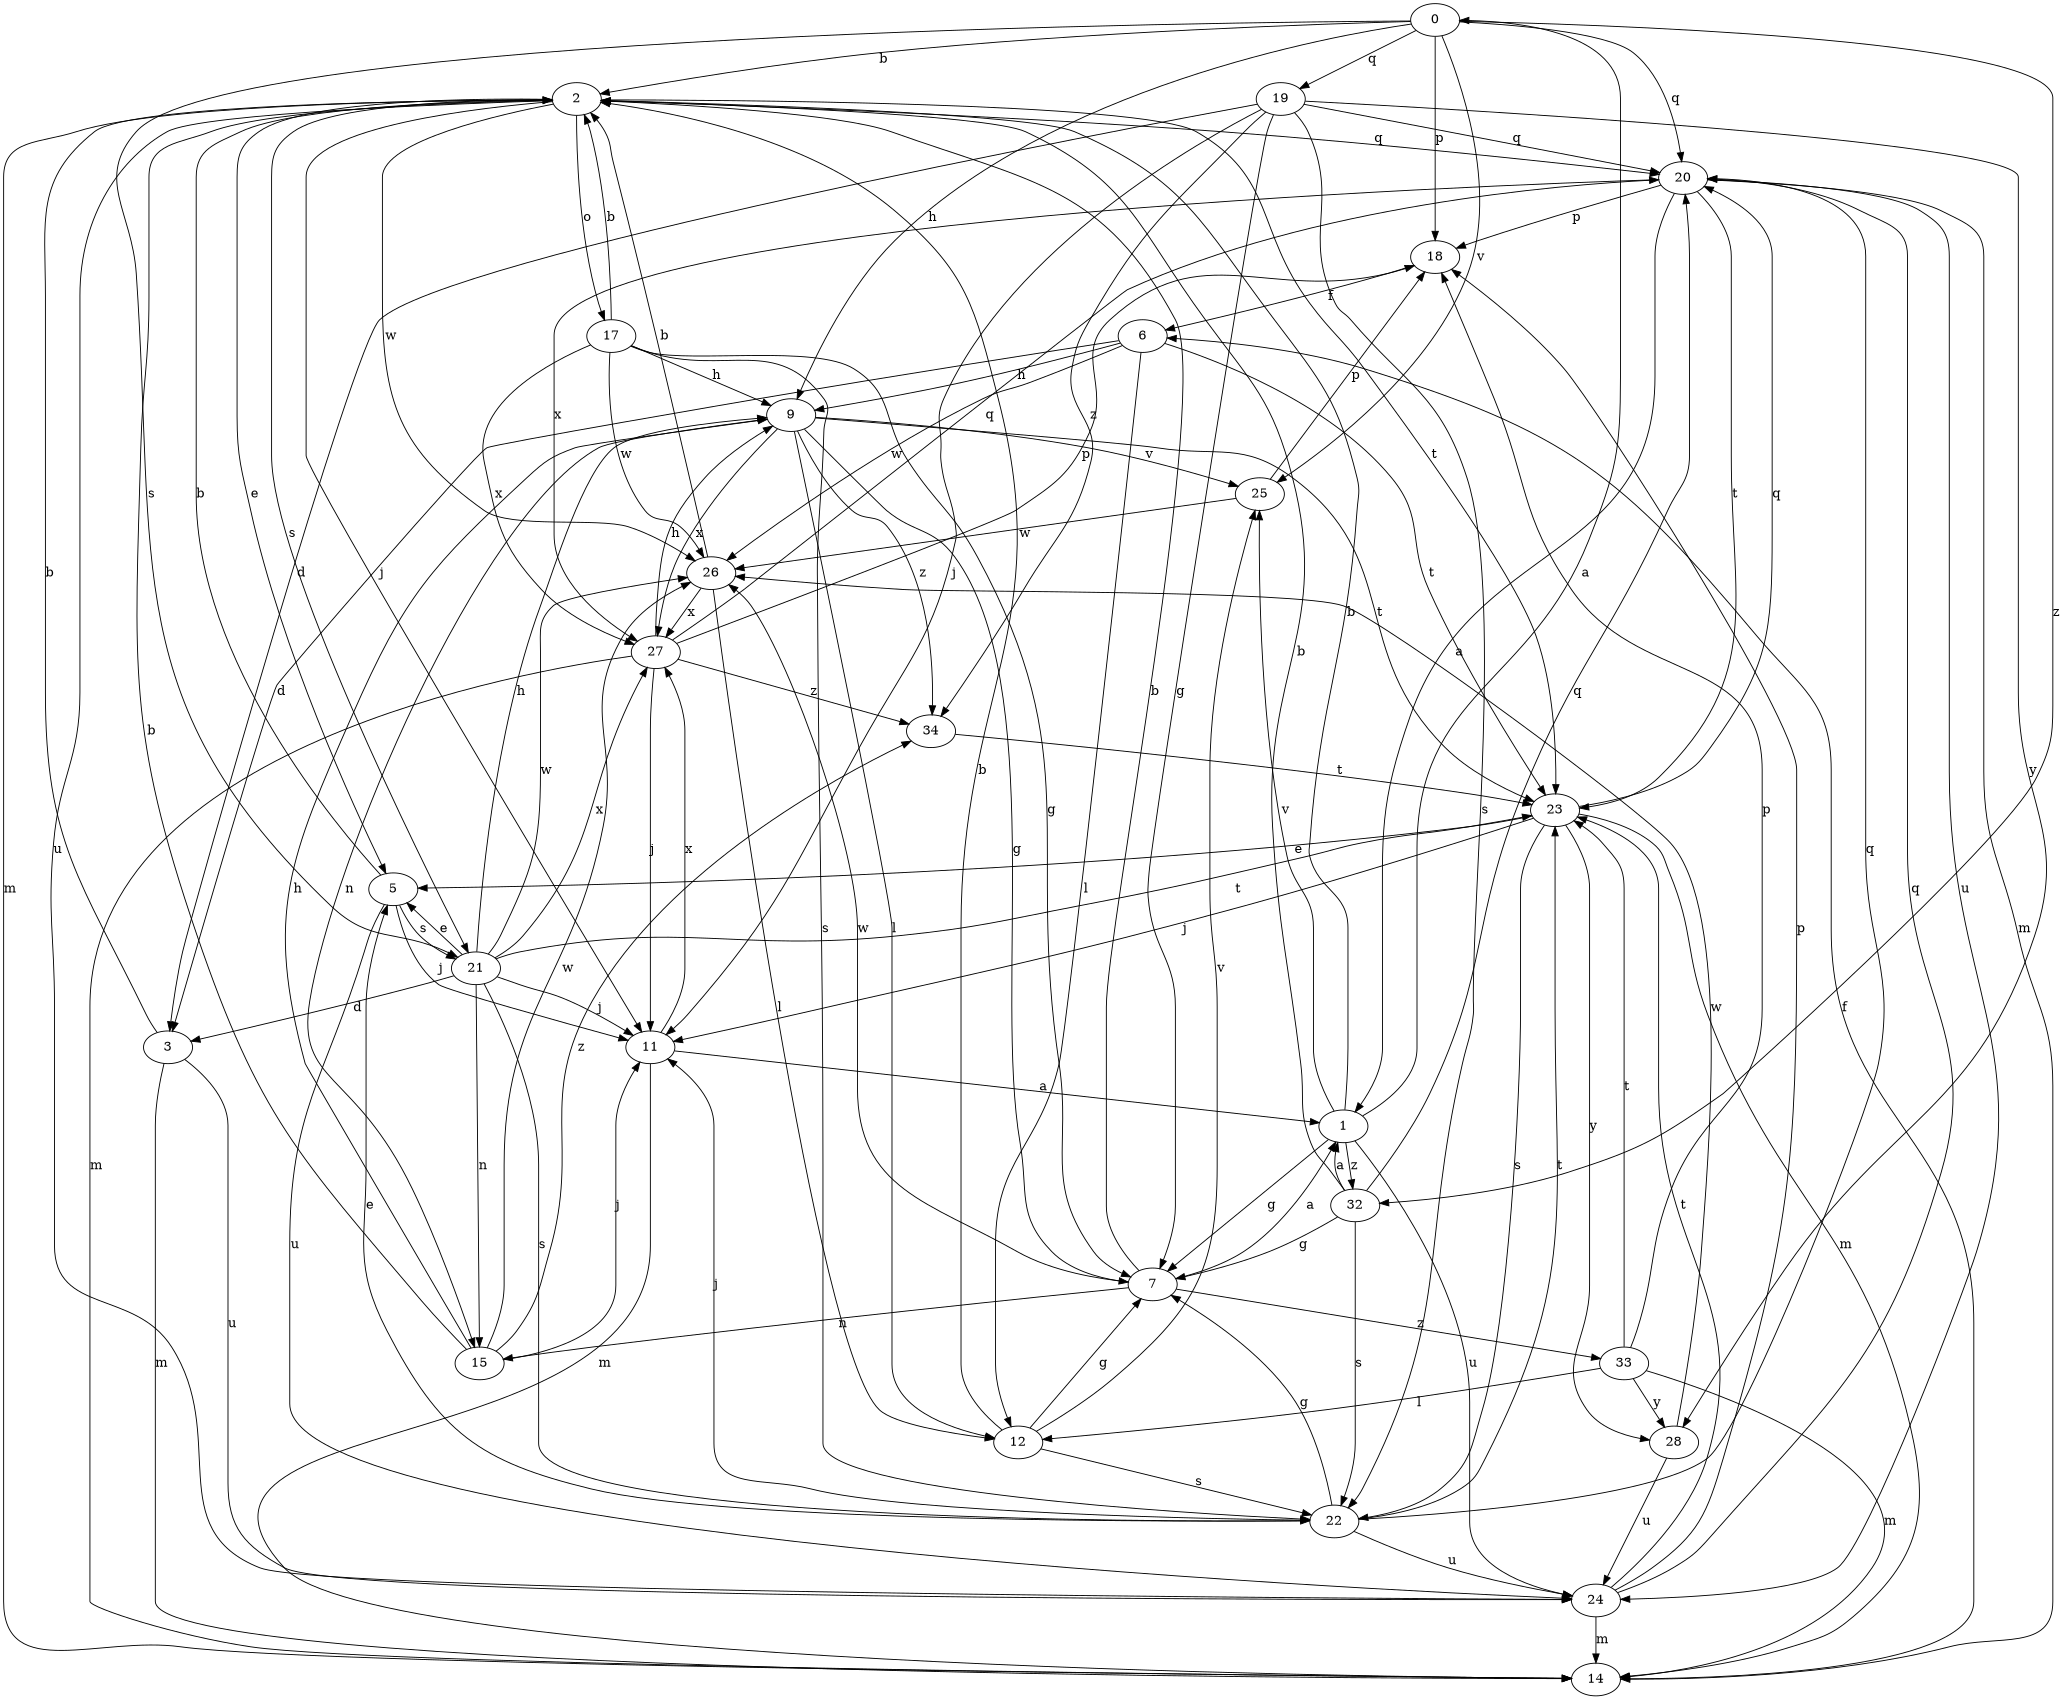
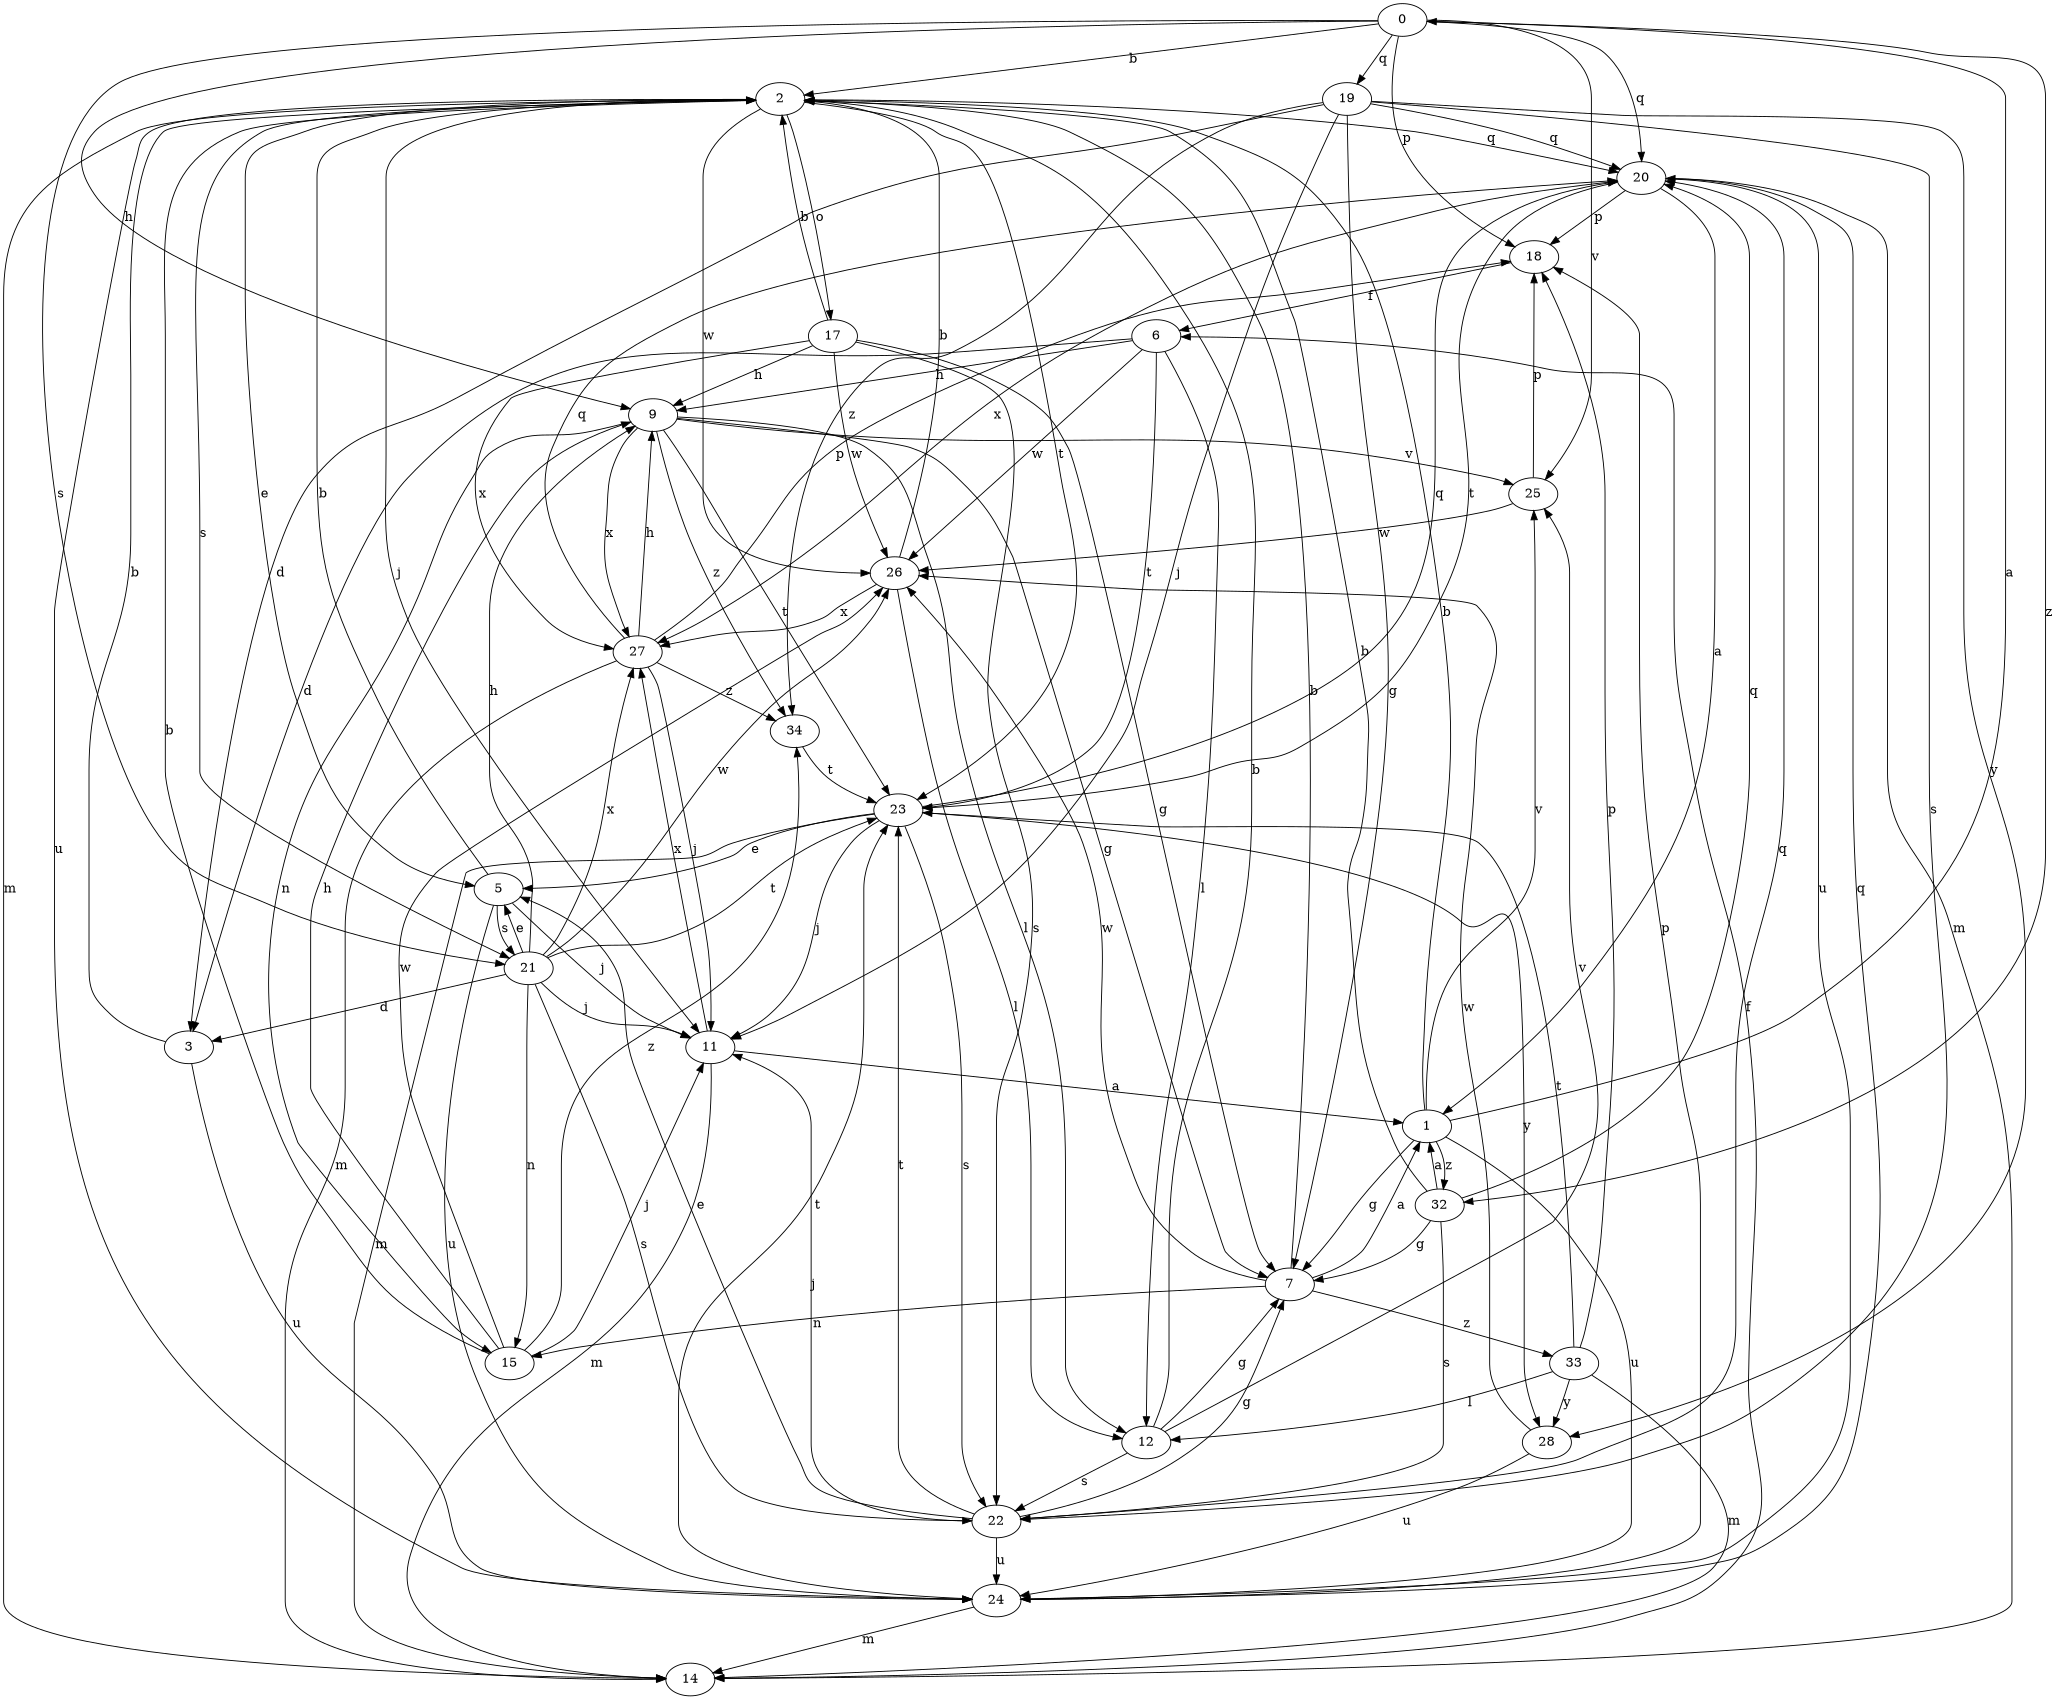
(488, 1654) -> none
